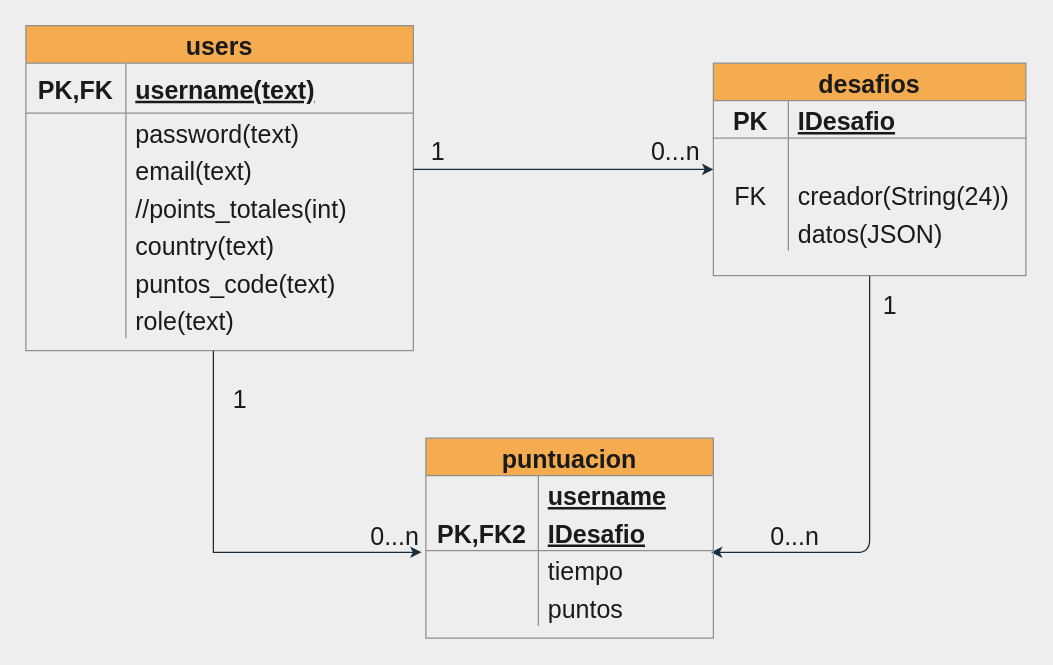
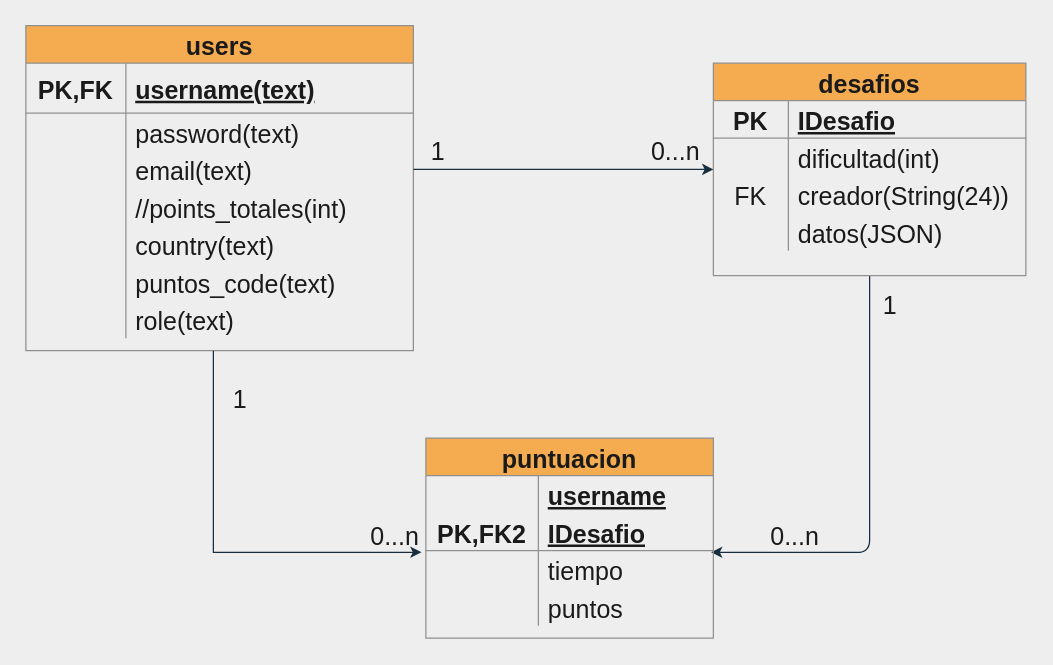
none -> (907, 157)
